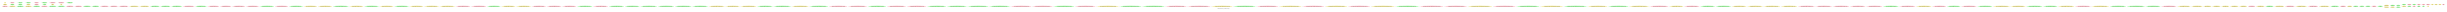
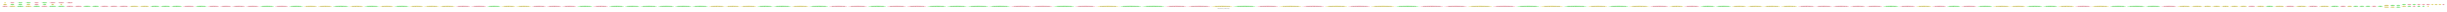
(70, 3) -> (70, 3)
